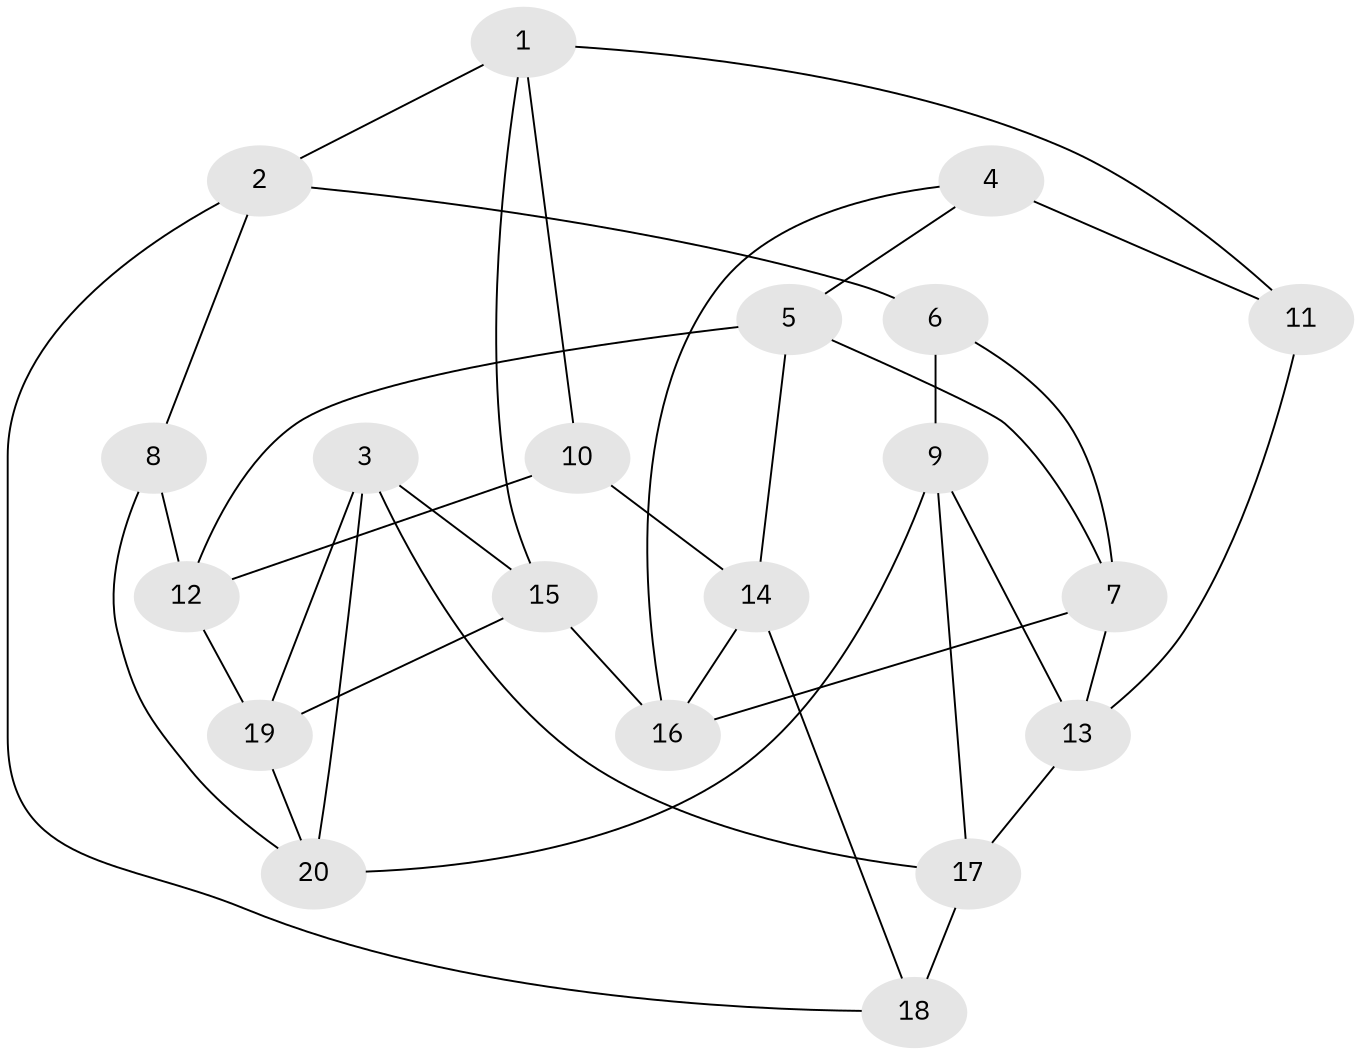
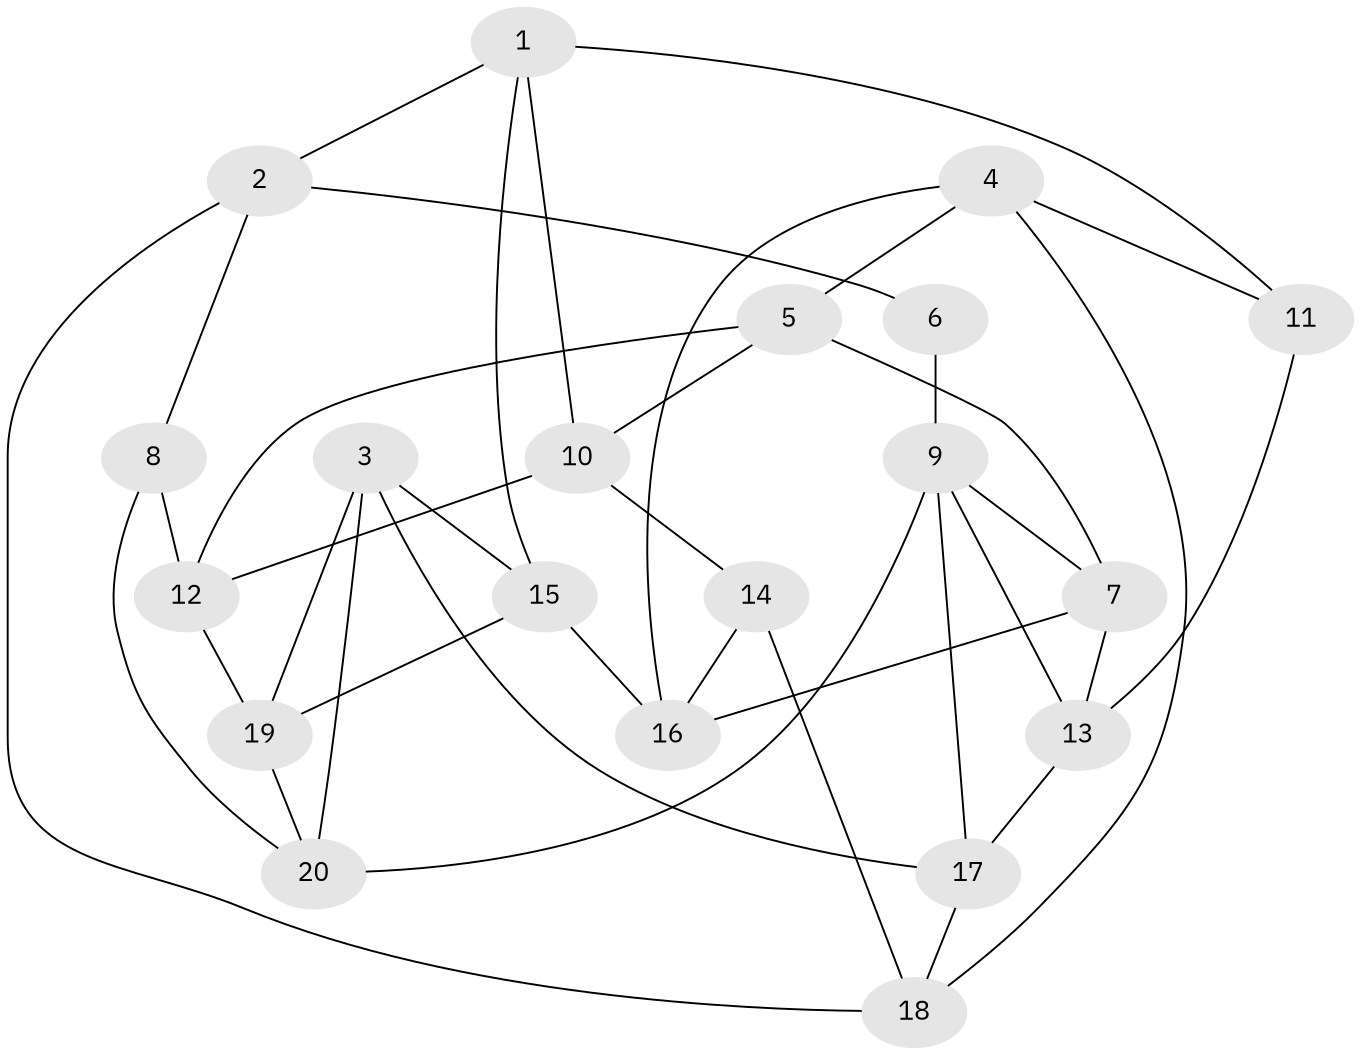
(1074, 433) -> (1025, 528)
(773, 458) -> (683, 389)
none -> (1185, 597)
